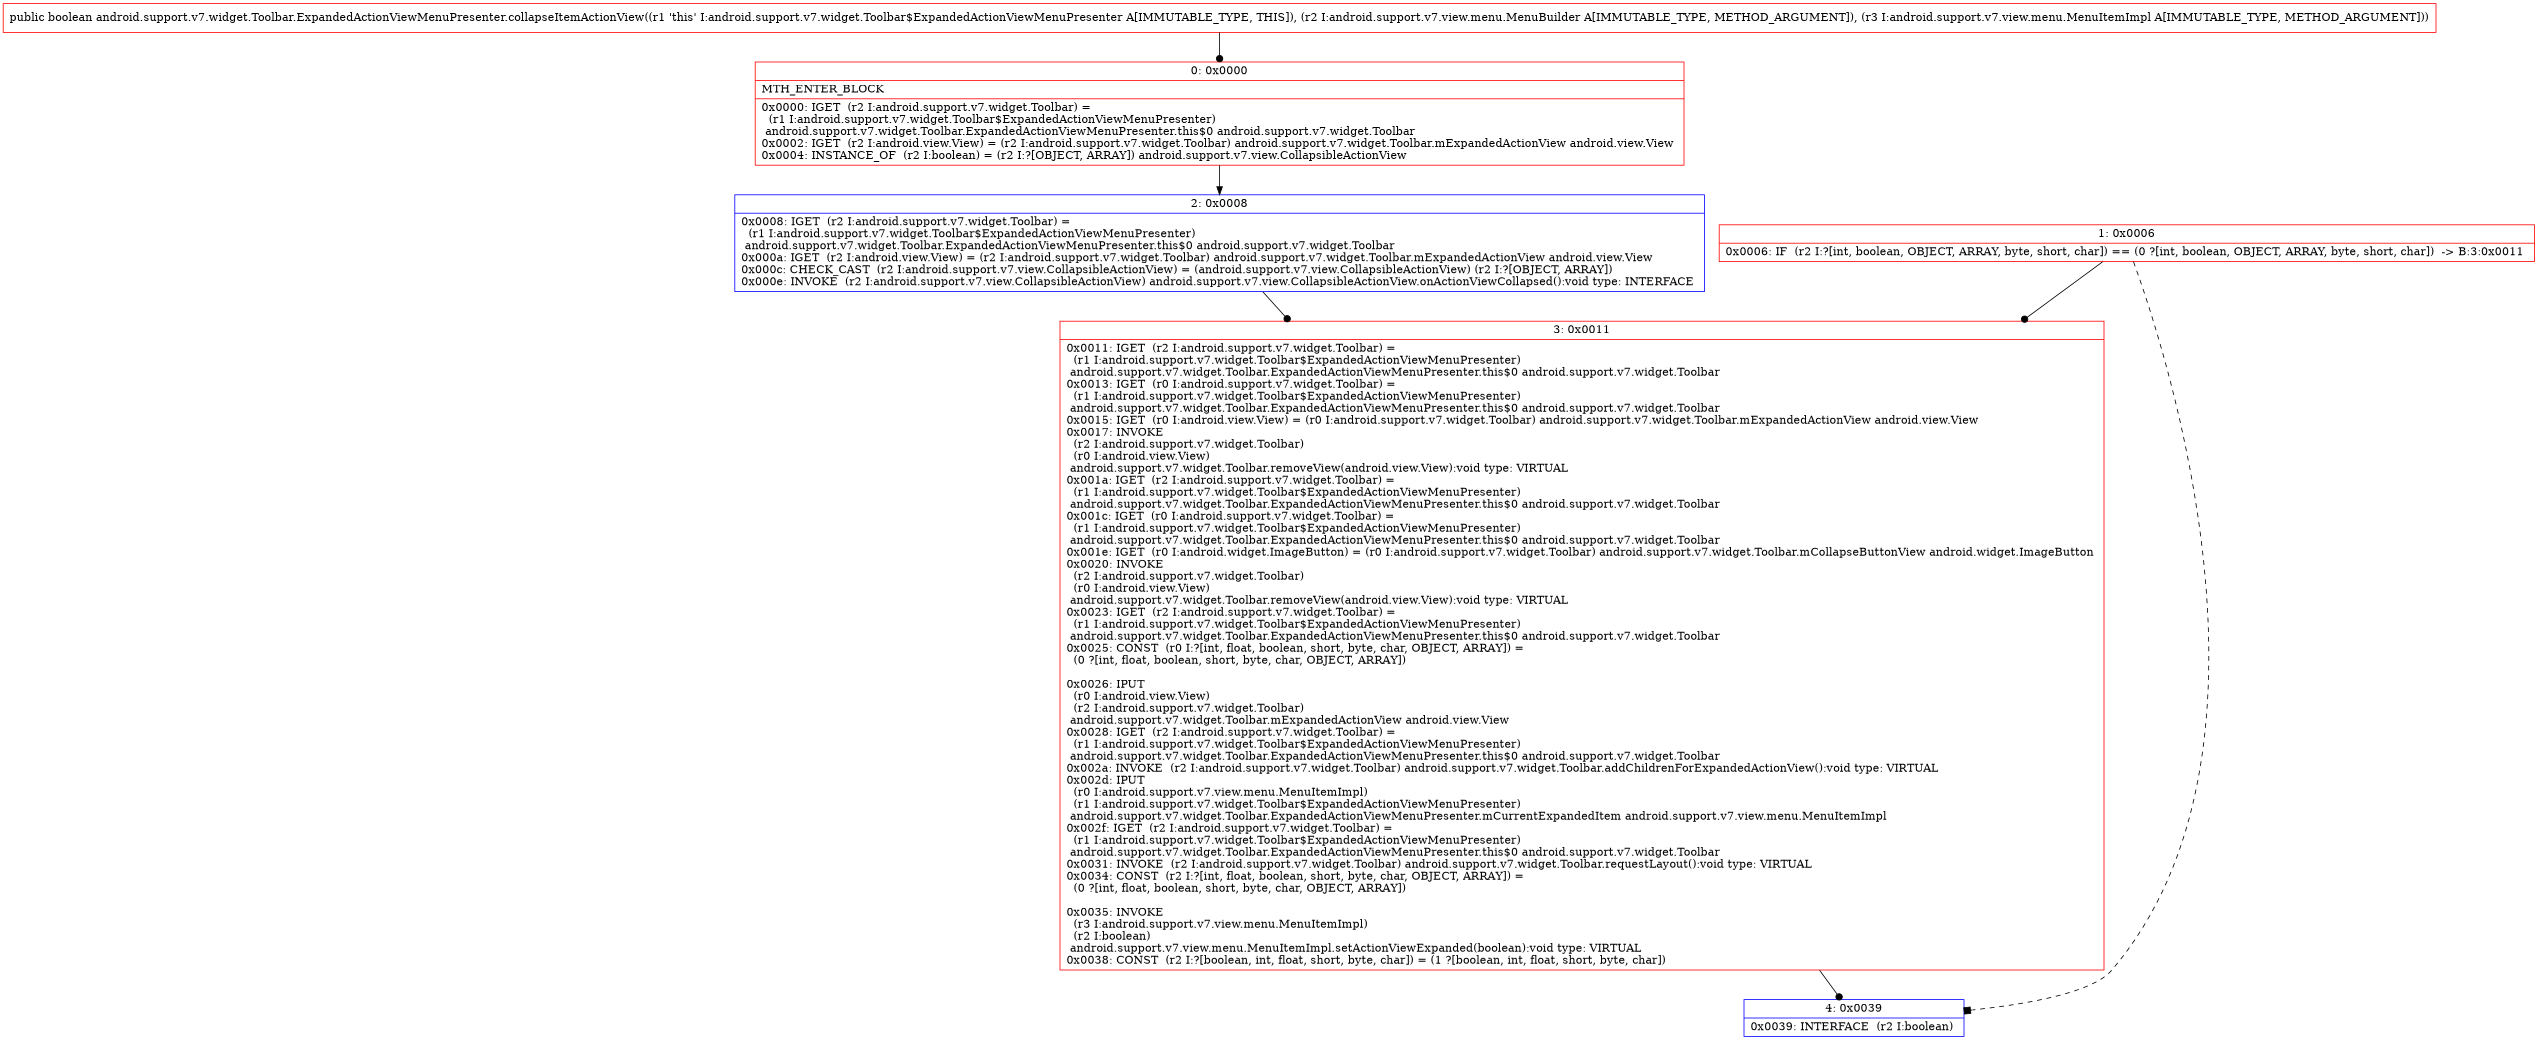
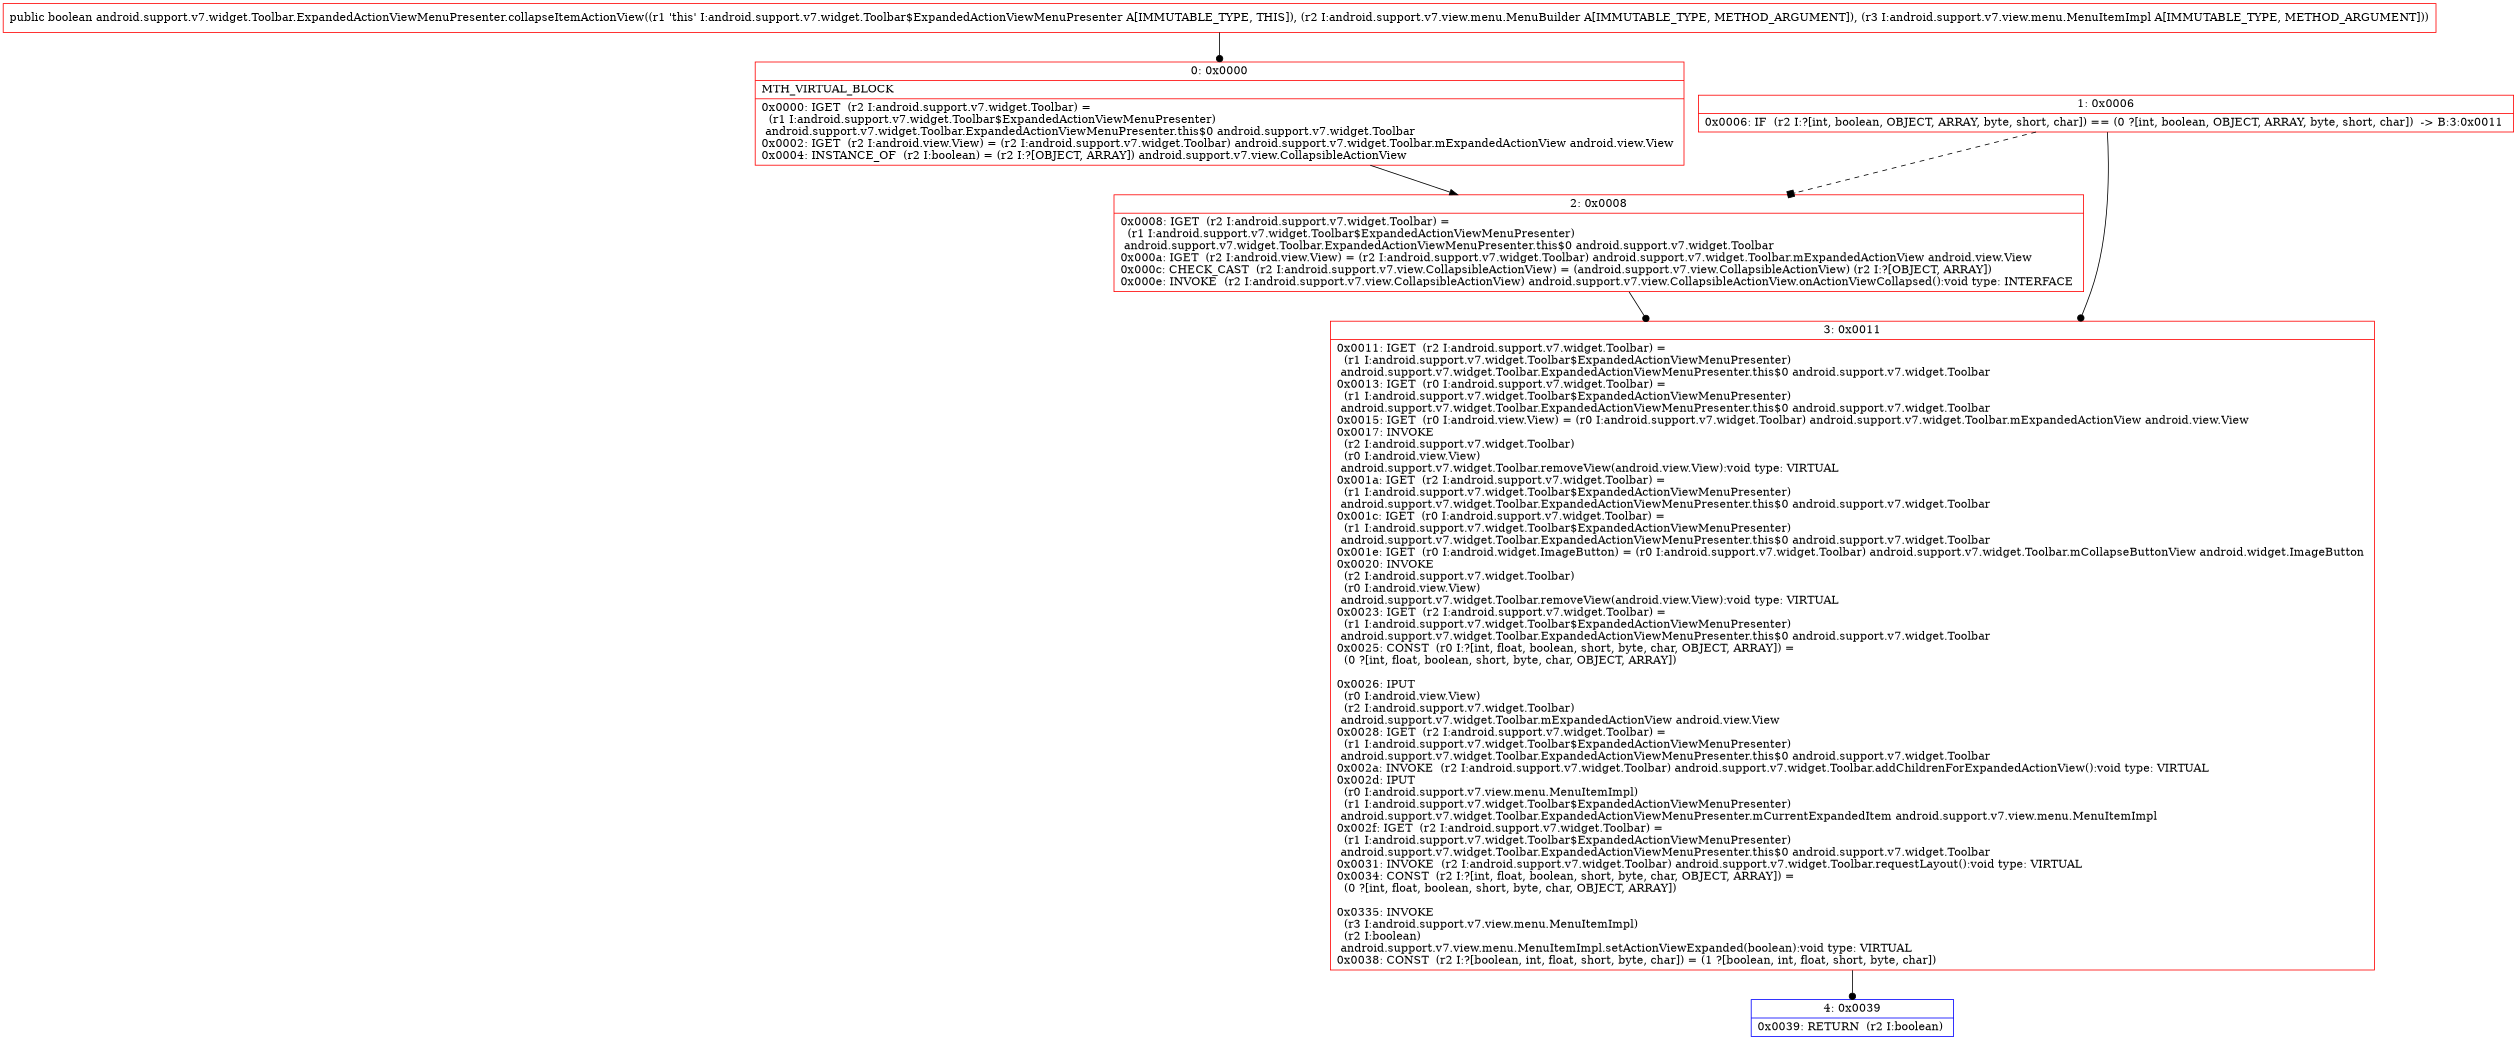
(823, 89) -> (828, 89)
(1220, 243) -> (1599, 243)
(2206, 695) -> (1916, 162)
(1119, 912) -> (1389, 912)
(1854, 1027) -> (1852, 1027)
